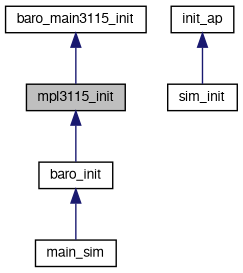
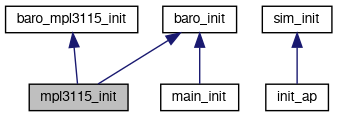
(76, 19) -> (72, 19)
(202, 66) -> (297, 66)
(76, 144) -> (133, 62)
(76, 253) -> (200, 97)
